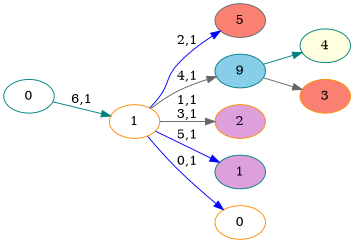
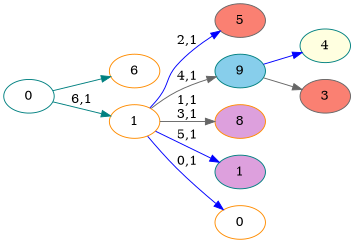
(278, 60) -> (278, 60)
none -> (135, 71)
(325, 96) -> (325, 96)
(240, 122) -> (240, 122)
